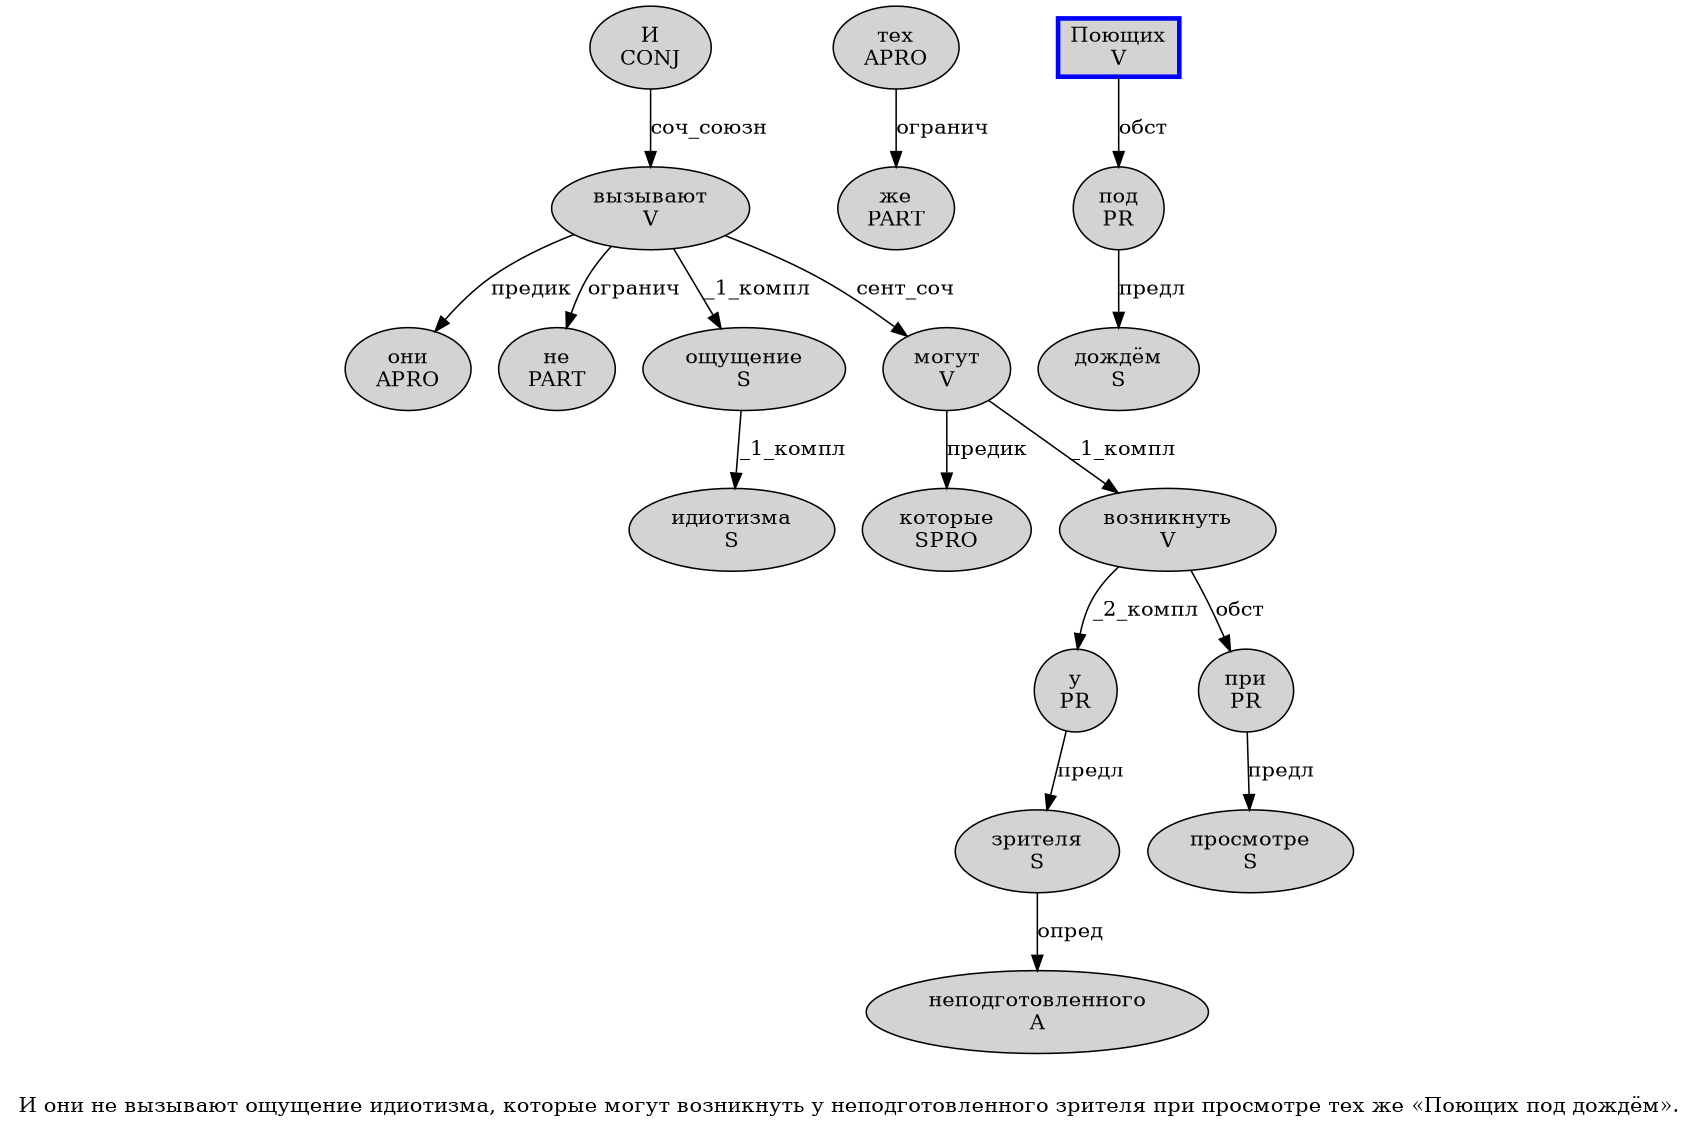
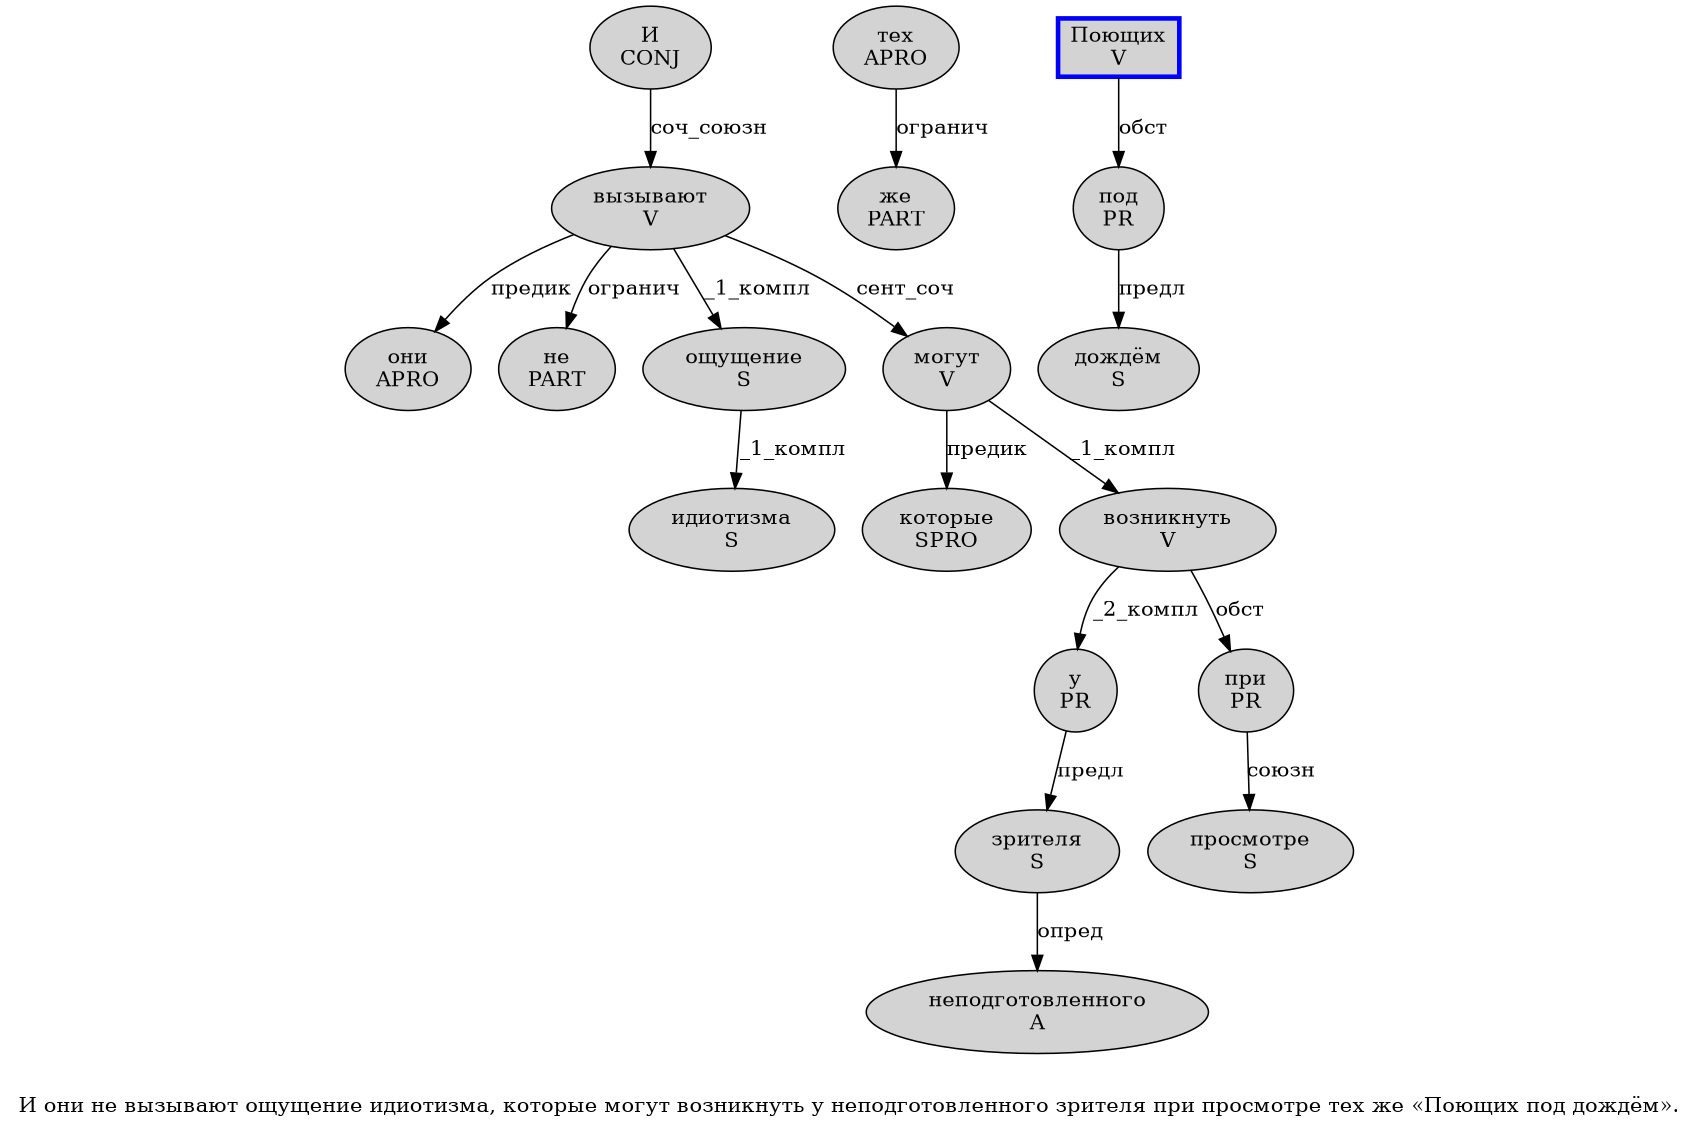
(1281, 771) -> (1281, 771)
